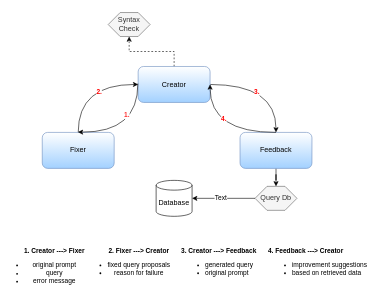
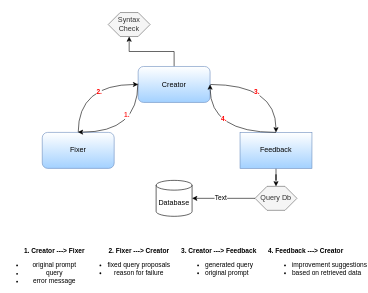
(154, 51) -> (154, 51)
(276, 150) -> (276, 150)
